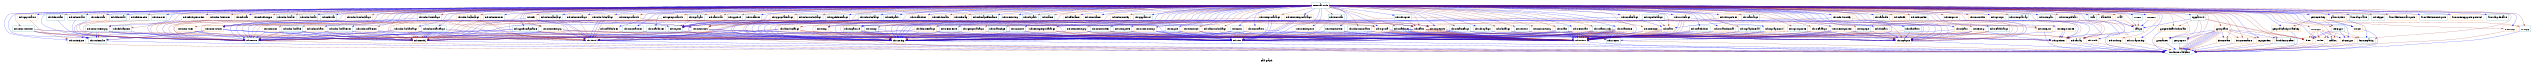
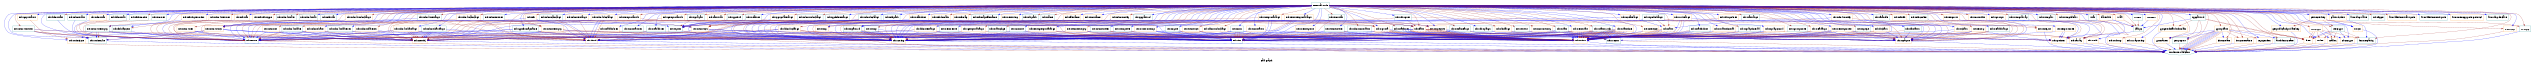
none -> (808, 28)
(148, 29) -> (157, 23)
